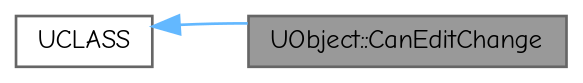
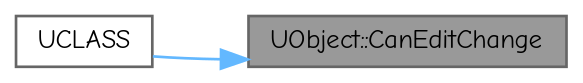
(214, 24) -> (187, 58)
